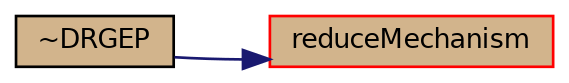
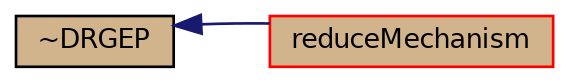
(209, 59) -> (235, 23)
